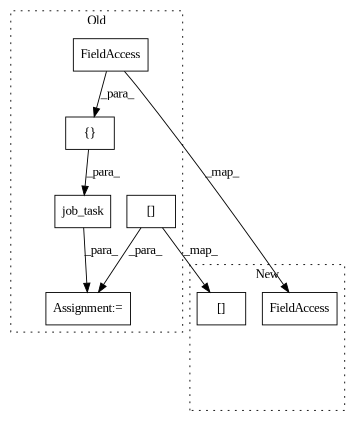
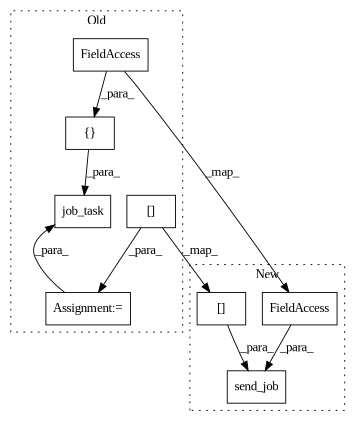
(85, 255) -> (38, 263)
none -> (256, 387)
